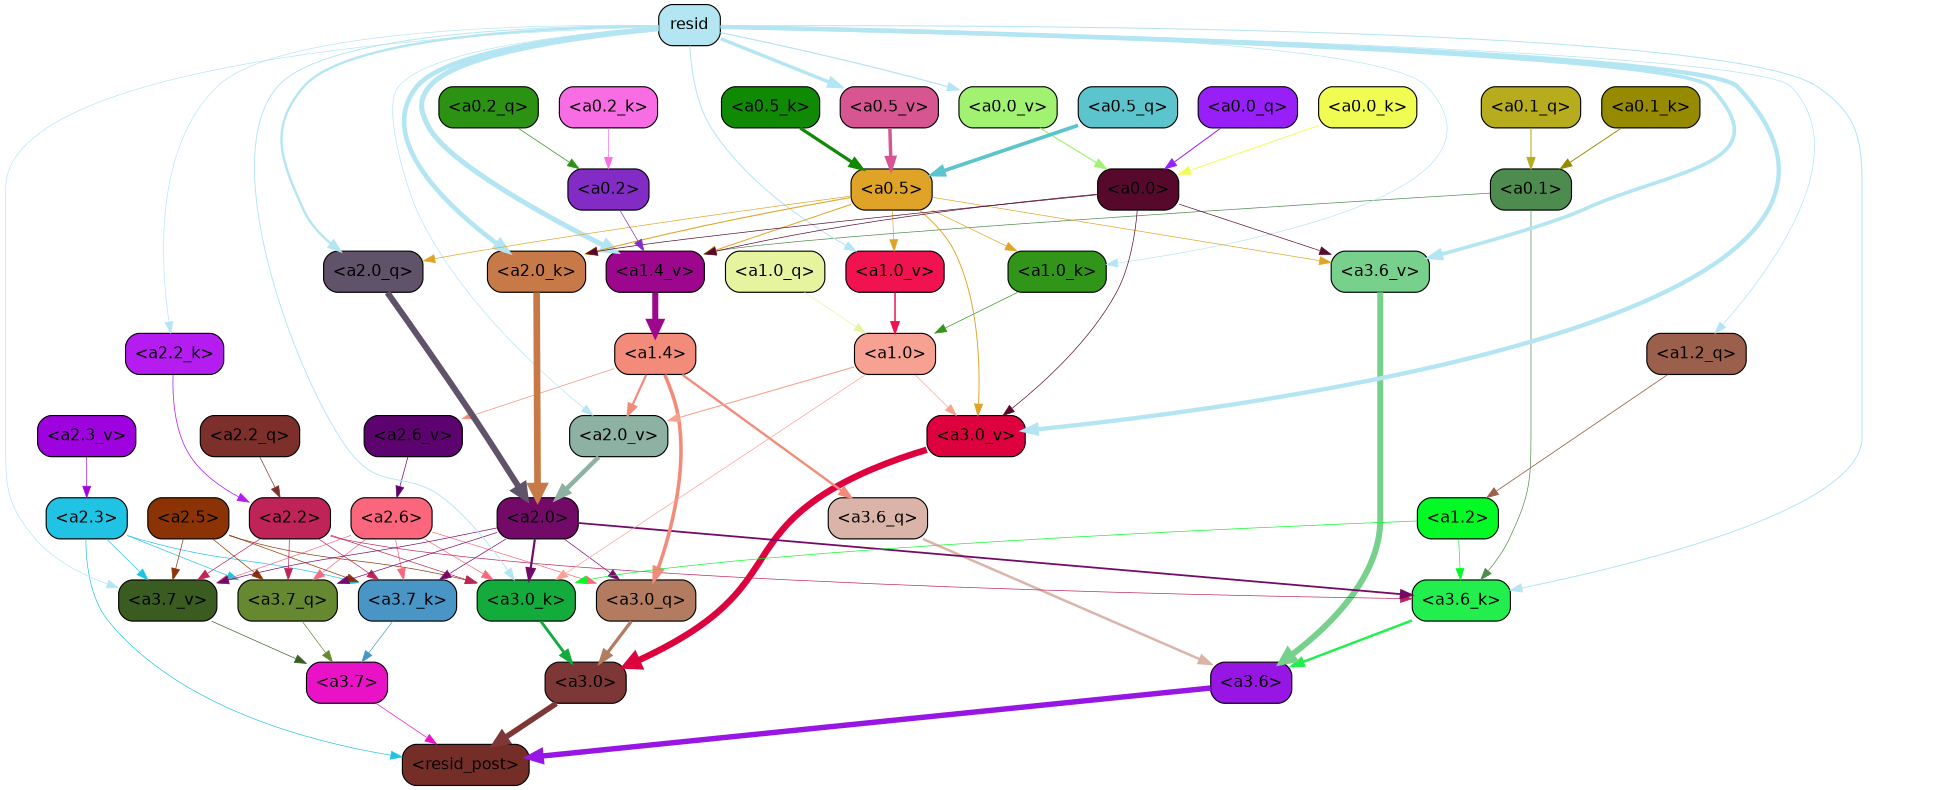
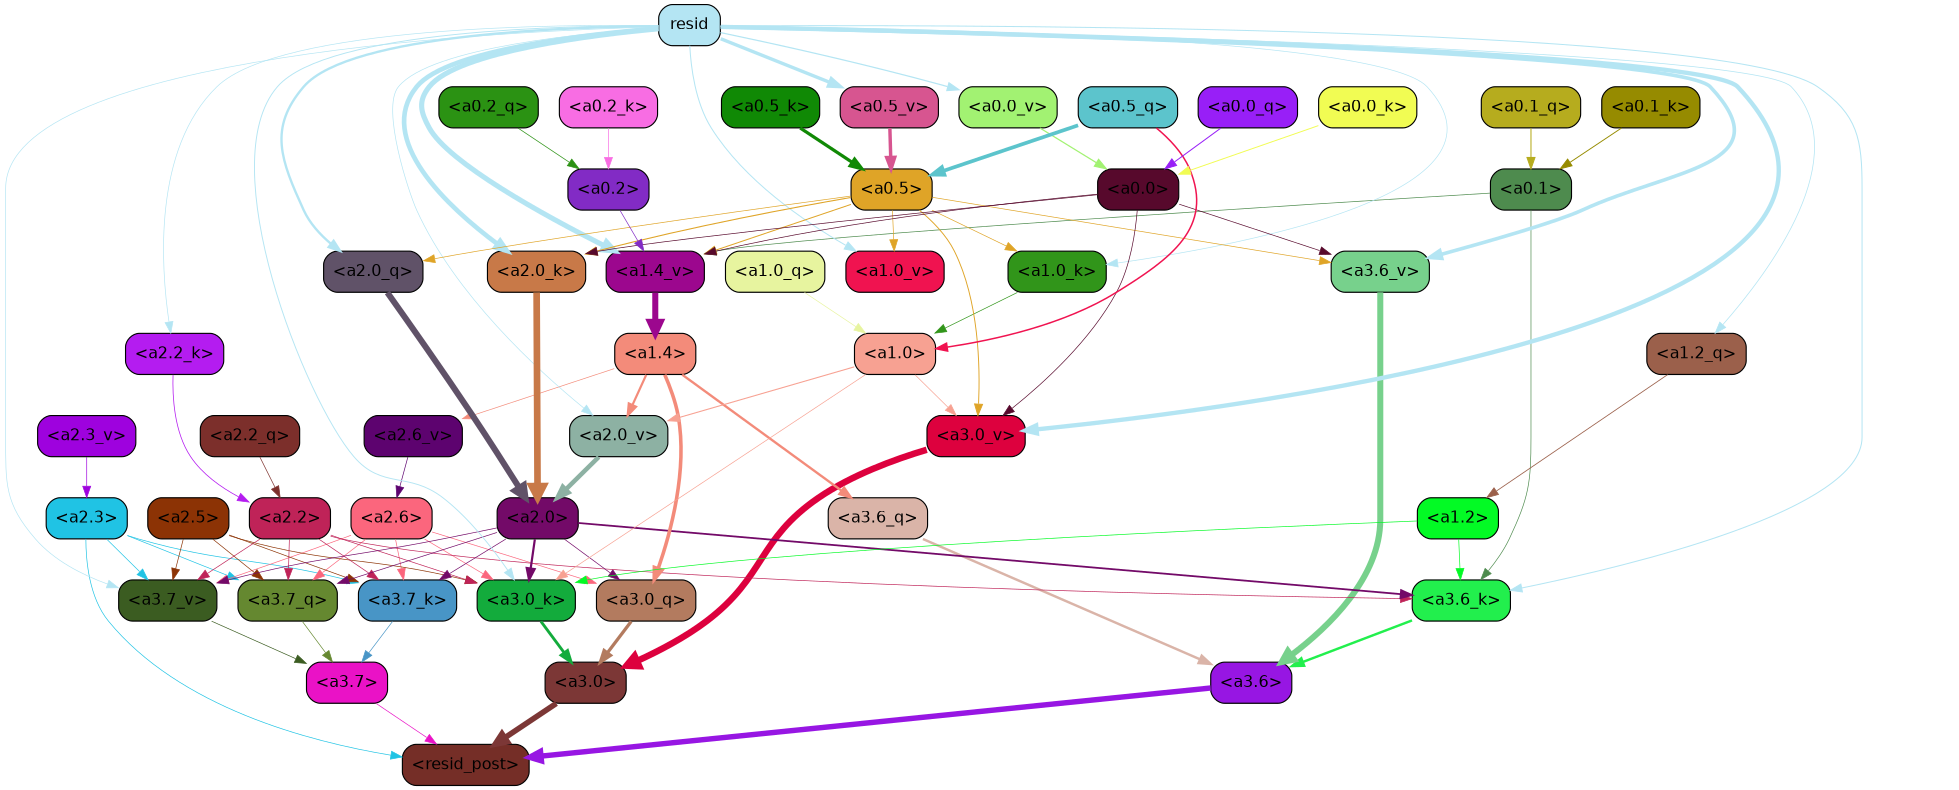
(895, 307) -> (1131, 283)
